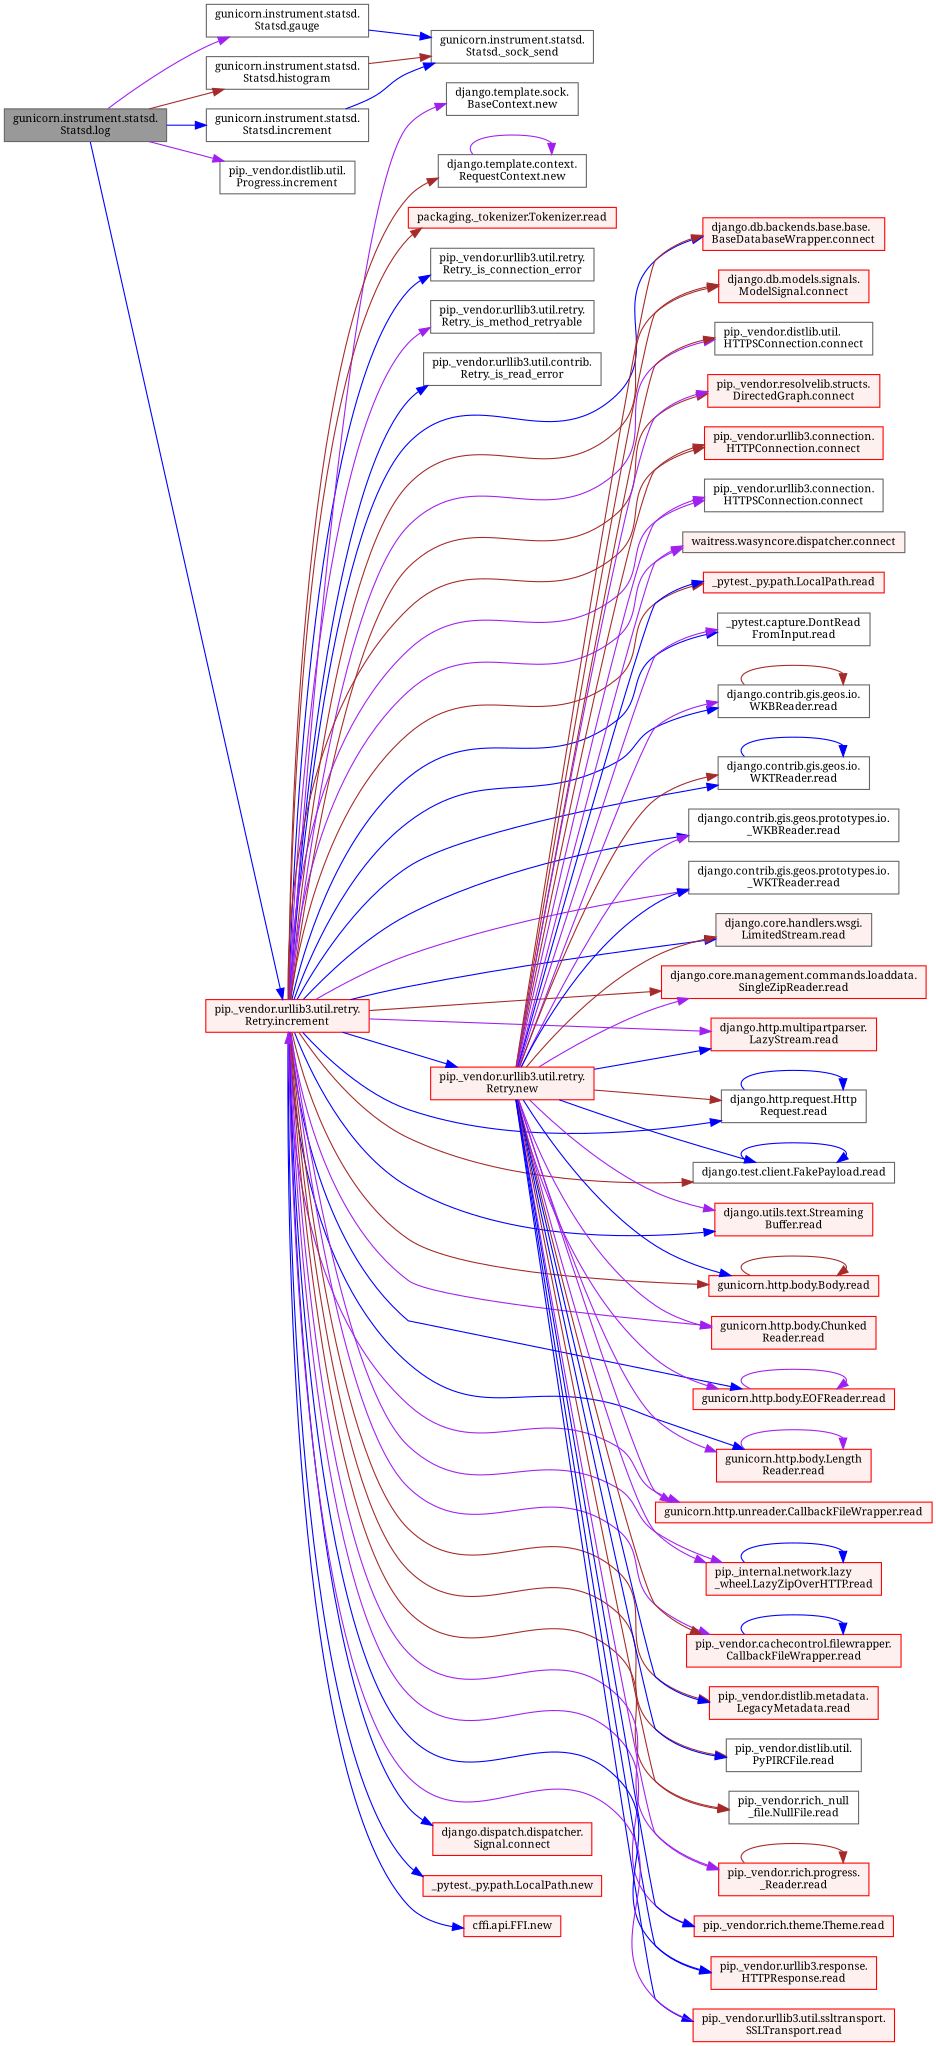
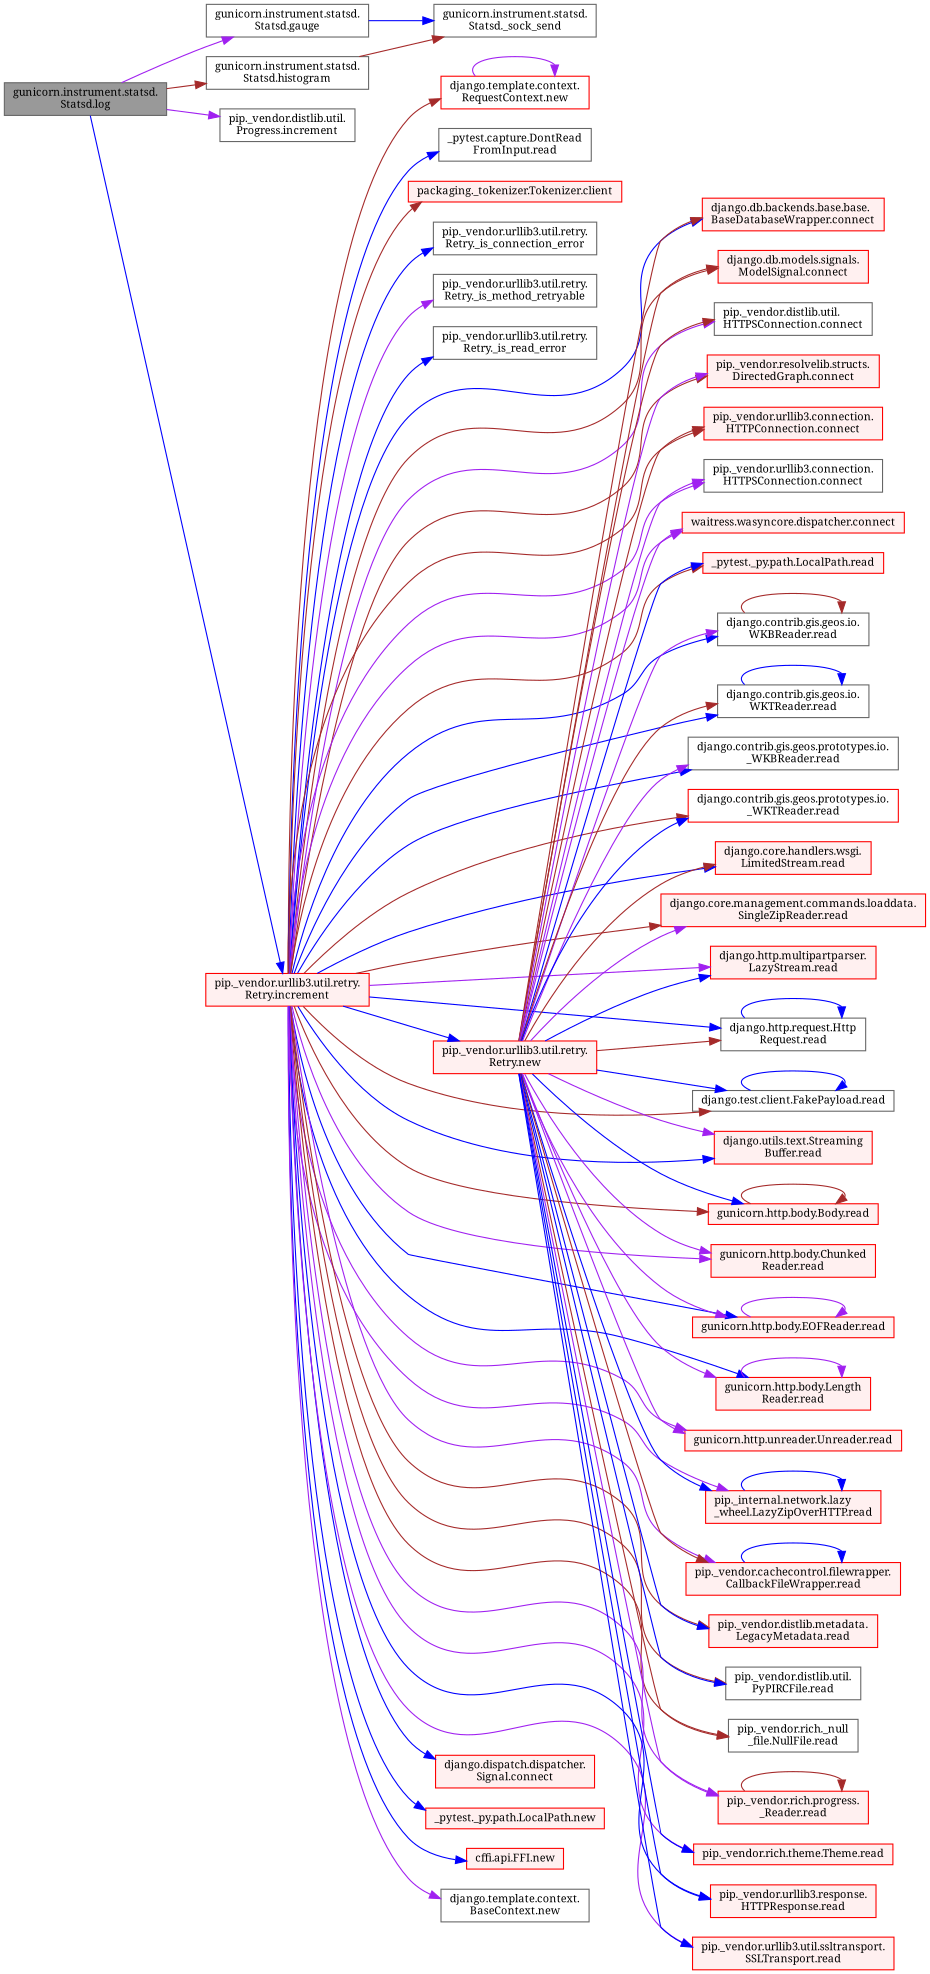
(512, 99) -> (515, 1906)
(287, 125) -> none
(512, 171) -> (515, 93)
(512, 218) -> (515, 192)
(512, 369) -> (515, 343)
(794, 542) -> (793, 523)
(594, 833) -> none
(794, 878) -> (793, 806)
(492, 930) -> (477, 865)
(794, 930) -> (793, 858)
(592, 1366) -> (595, 1303)
(794, 1512) -> (793, 1441)
(381, 1733) -> (383, 1668)
